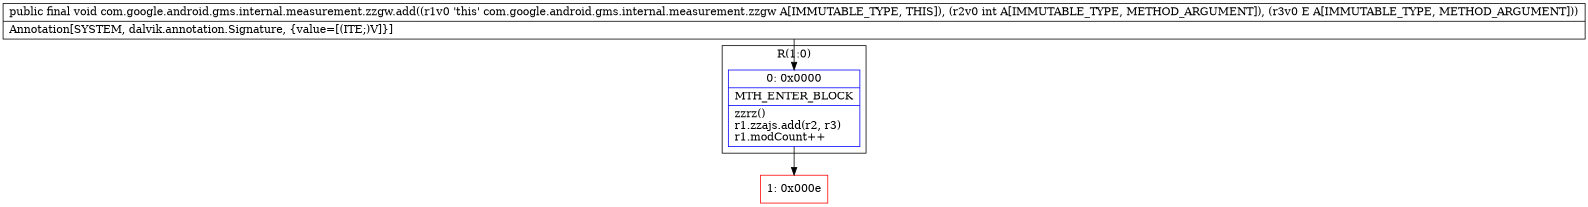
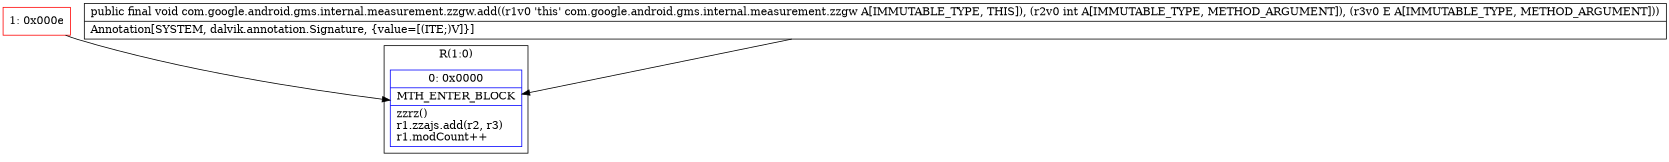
(794, 158) -> (223, 74)
